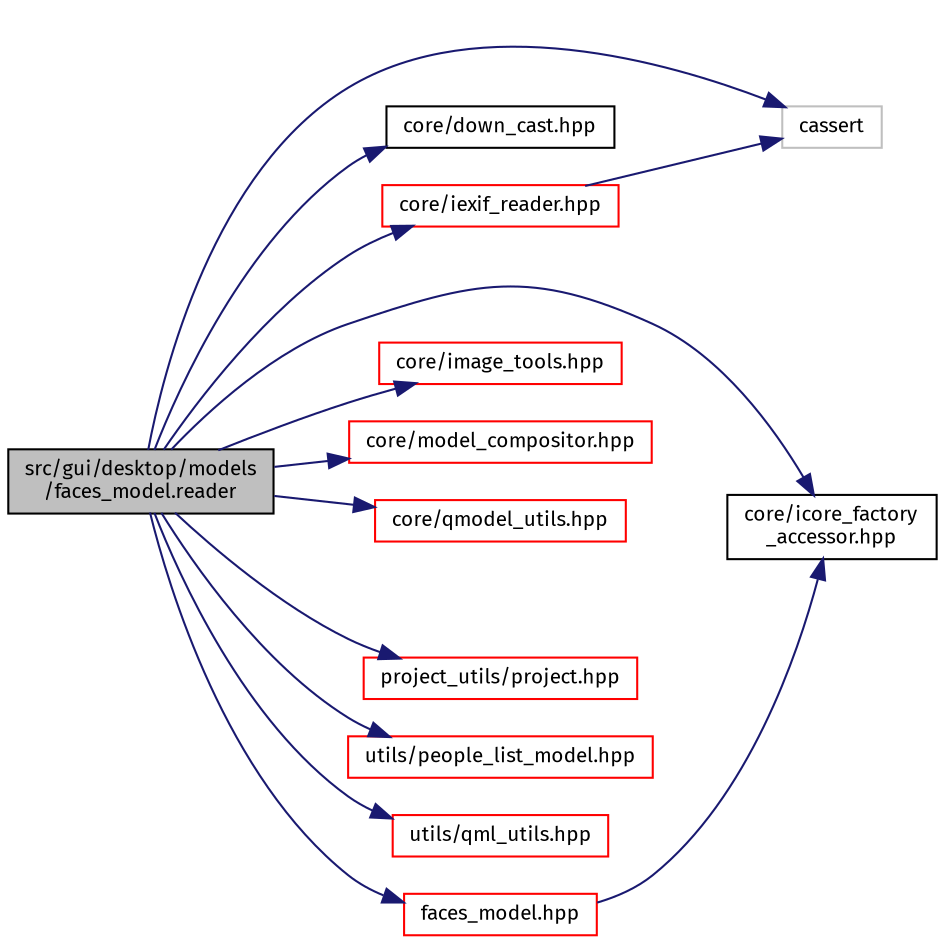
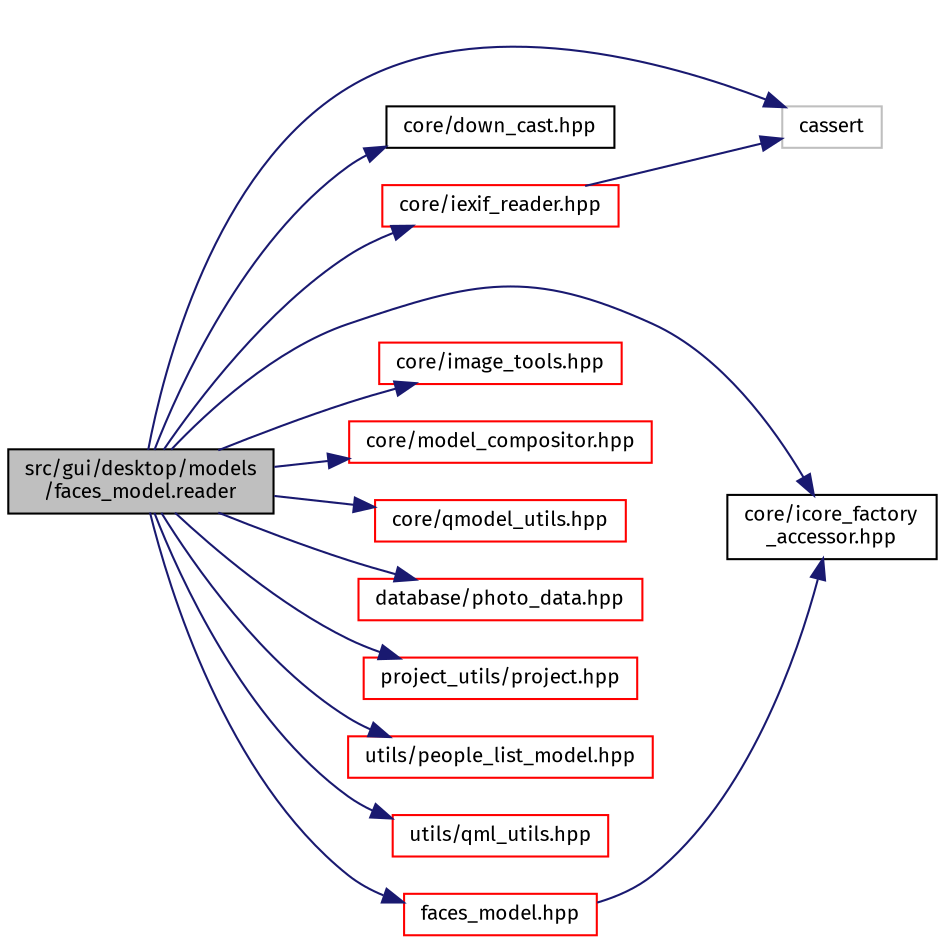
none -> (500, 600)
